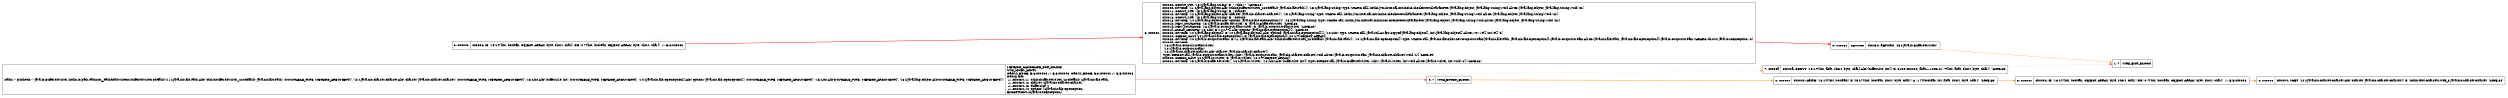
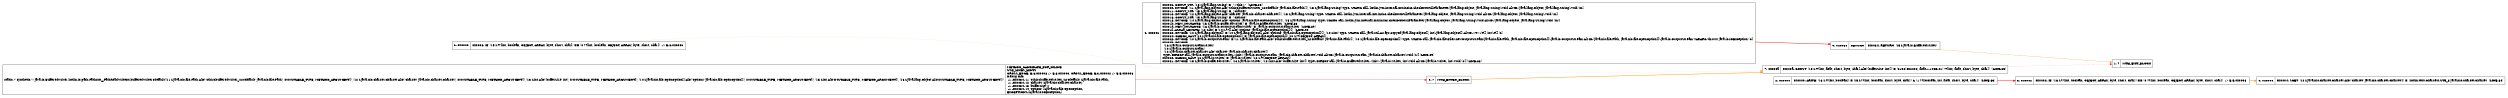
(913, 41) -> none
(1621, 80) -> (1616, 76)
(2005, 81) -> (2005, 81)
